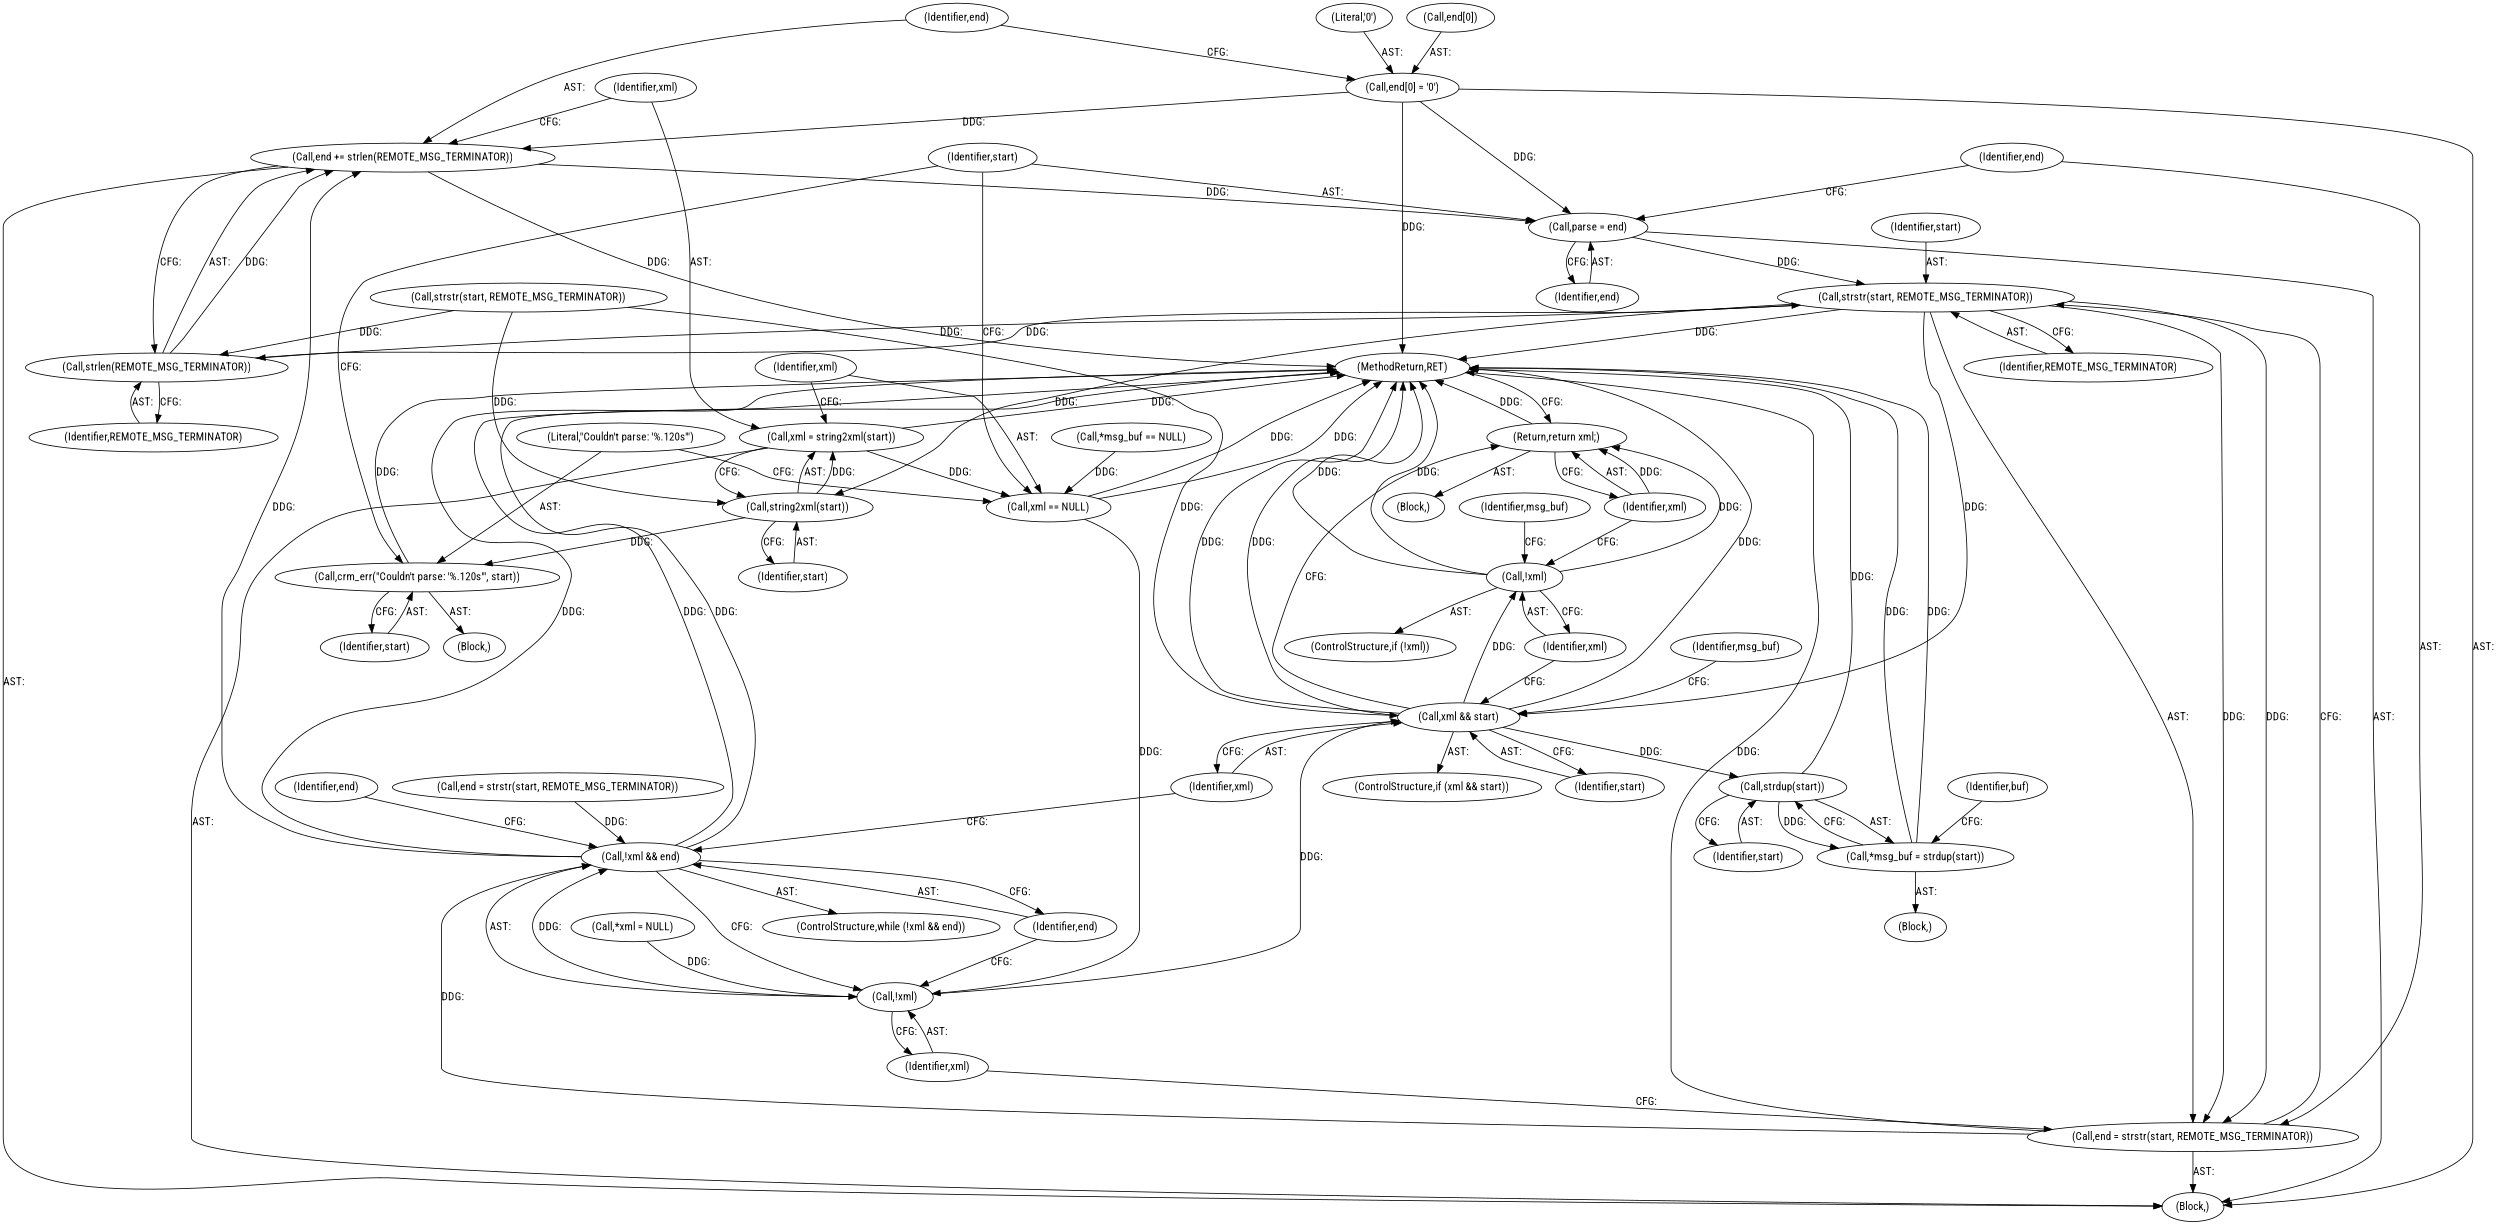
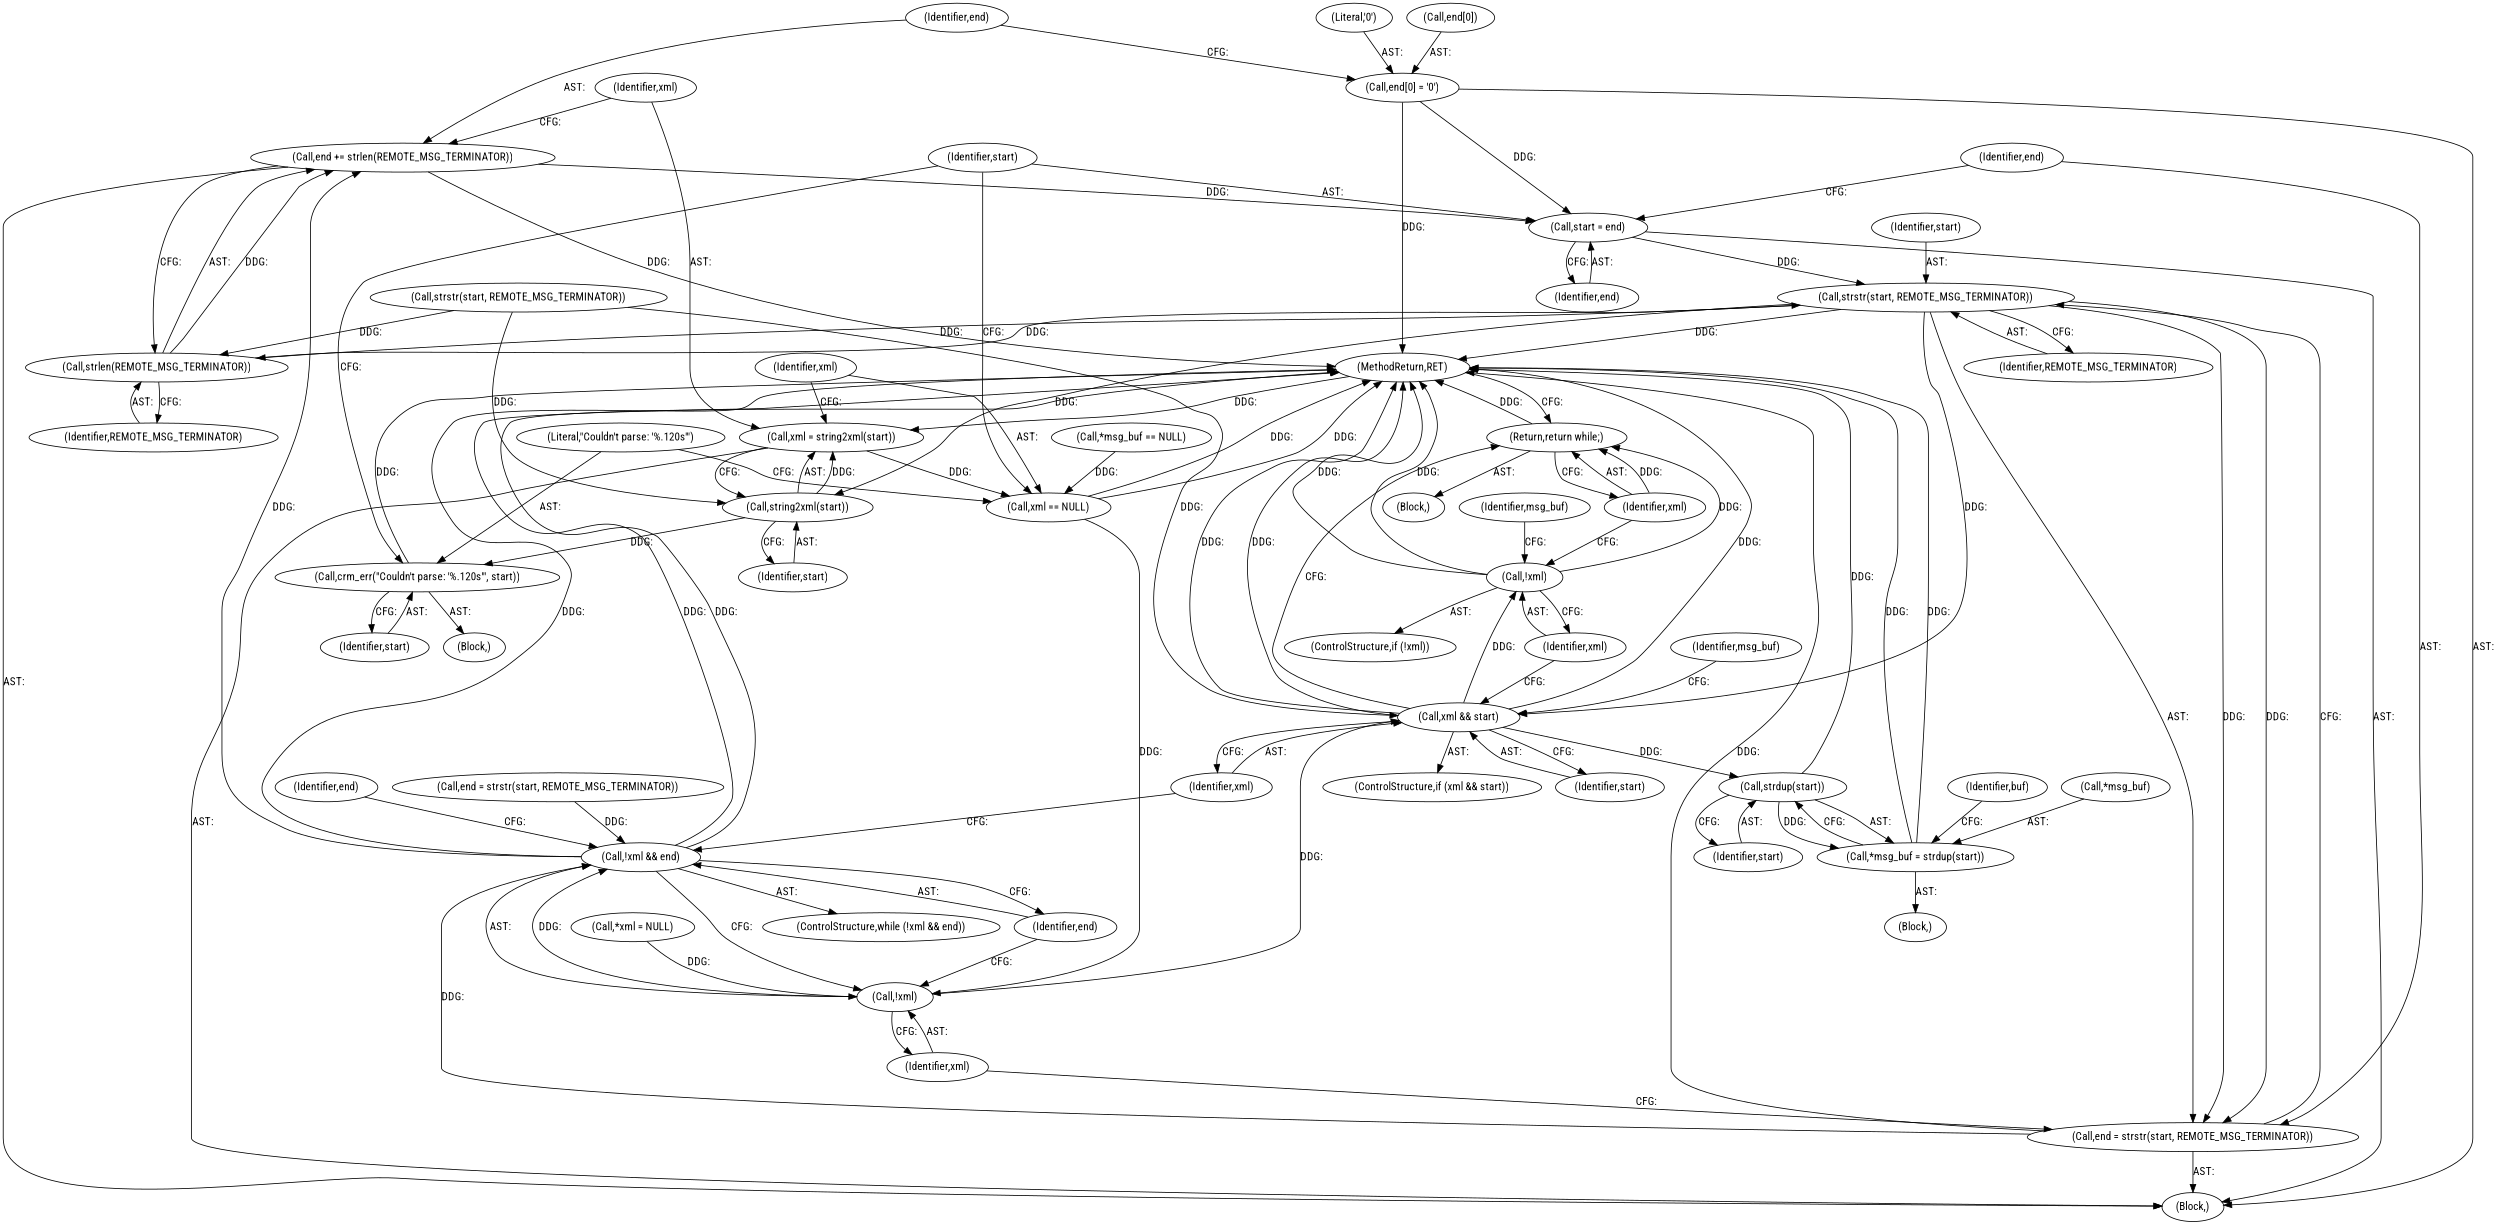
(940, 120) -> none
(1588, 228) -> (1588, 228)
(1120, 402) -> (1136, 414)
(1557, 437) -> (1557, 437)
none -> (2116, 787)
